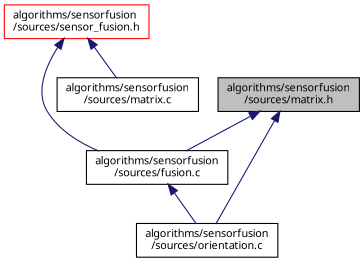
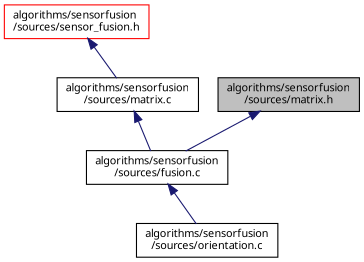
(47, 110) -> (145, 136)
(245, 172) -> none
